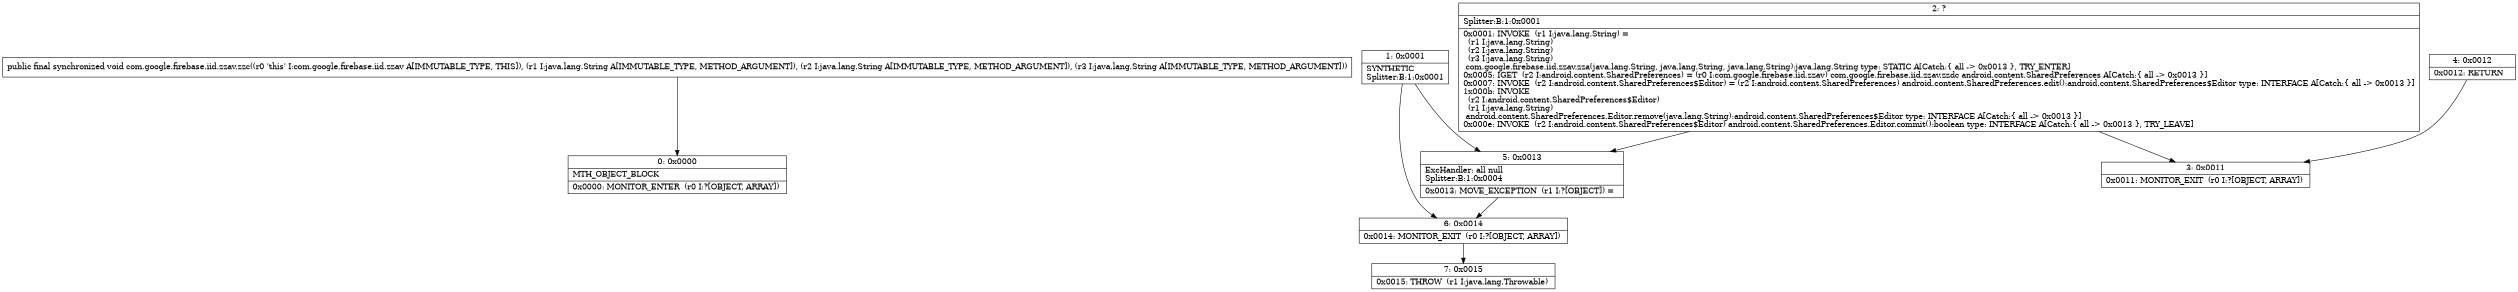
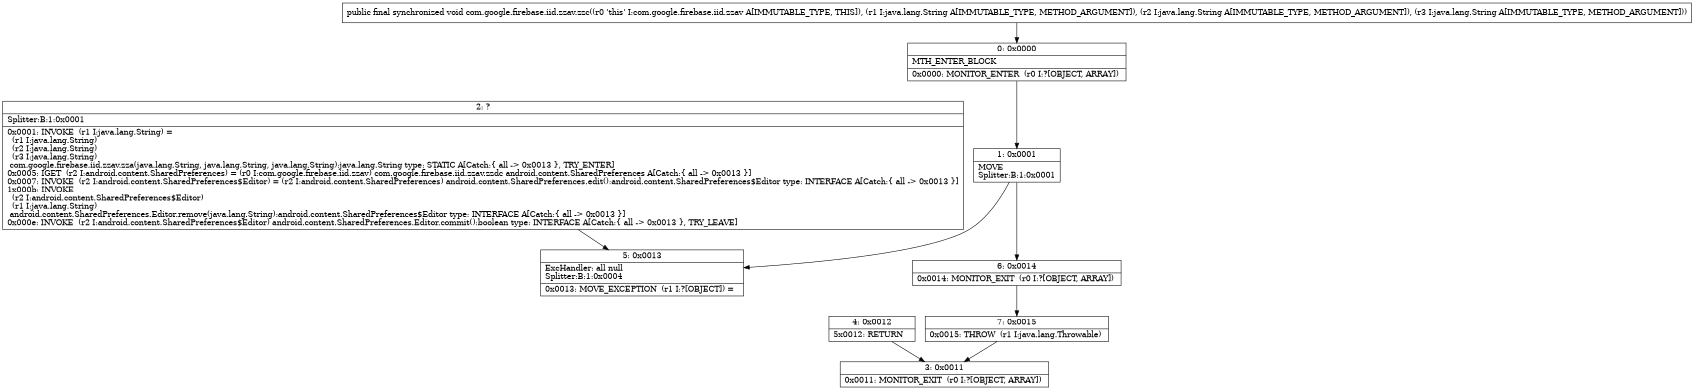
(1390, 69) -> (991, 167)
(2472, 73) -> (872, 335)
none -> (1017, 112)
(2134, 146) -> (983, 350)
(616, 174) -> (954, 62)
(1489, 206) -> none
